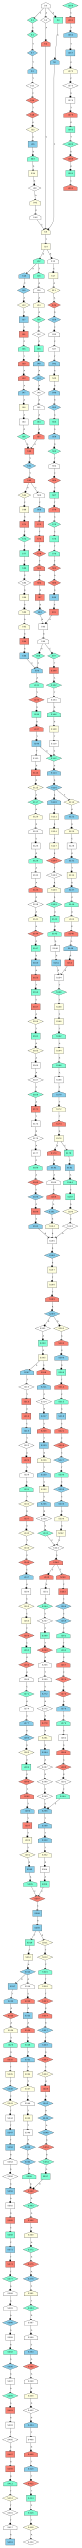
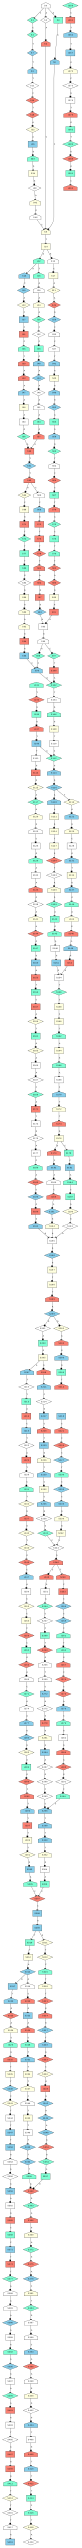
(54, 597) -> (54, 597)
(37, 677) -> (45, 678)
(26, 1402) -> (26, 1402)
(61, 1402) -> none
